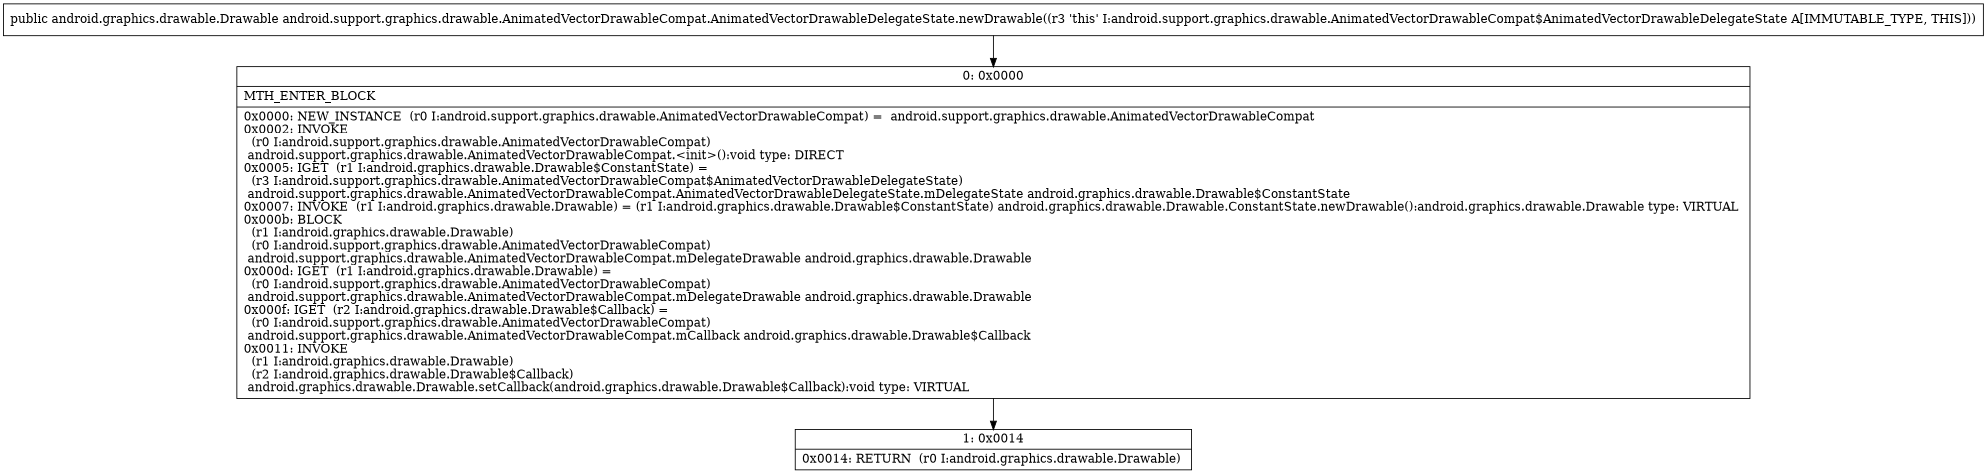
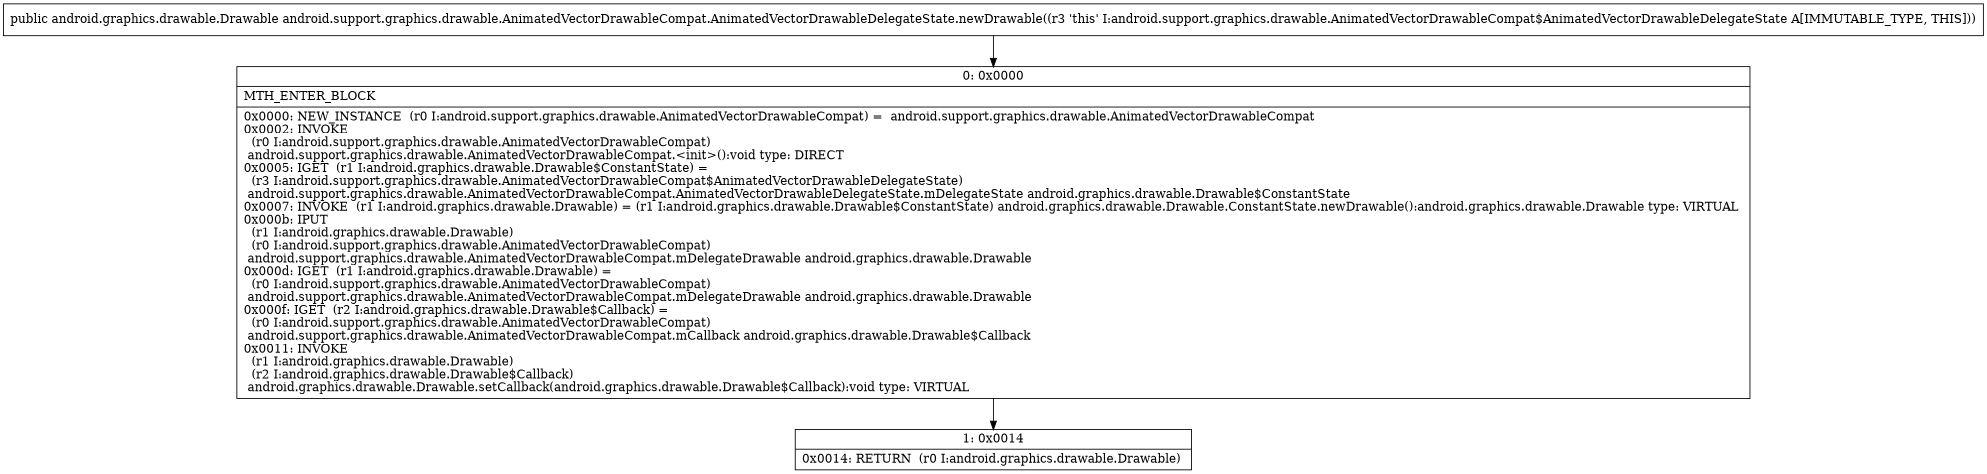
(297, 220) -> (290, 220)
